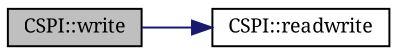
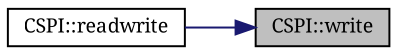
(167, 28) -> (210, 28)
